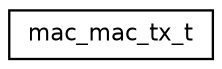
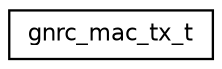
(111, 35) -> (111, 35)
